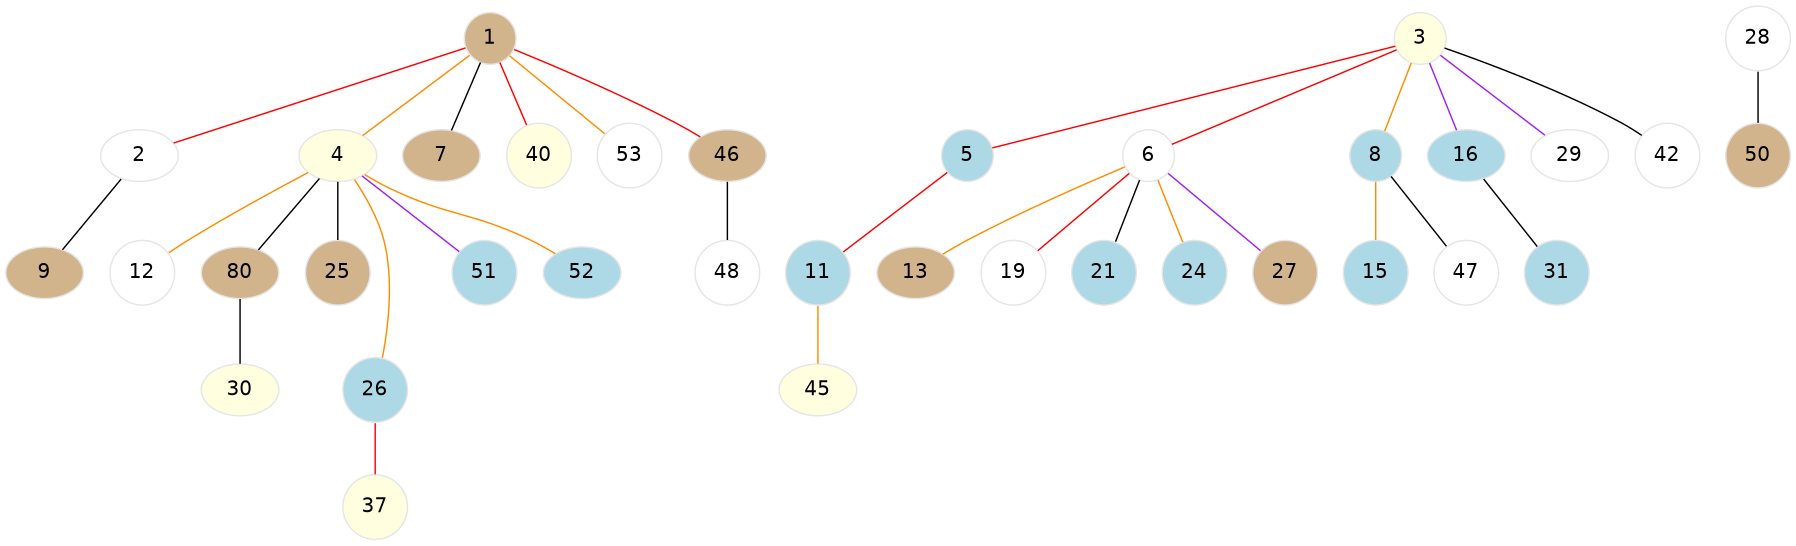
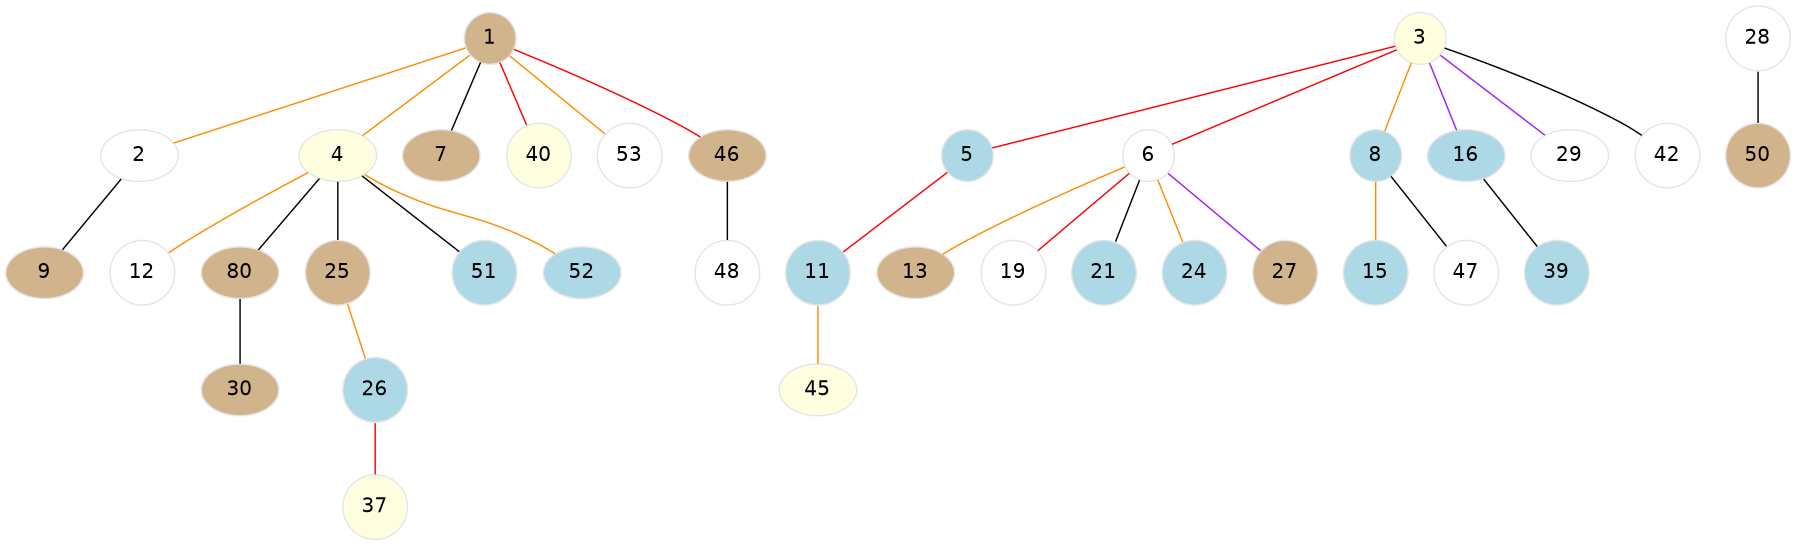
(320, 95) -> (320, 95)
(411, 214) -> (411, 214)
(388, 265) -> (357, 331)
(1557, 273) -> (1557, 273)
(240, 390) -> (240, 390)
